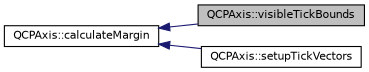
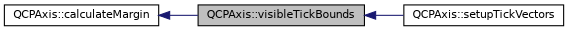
(186, 47) -> (390, 15)
